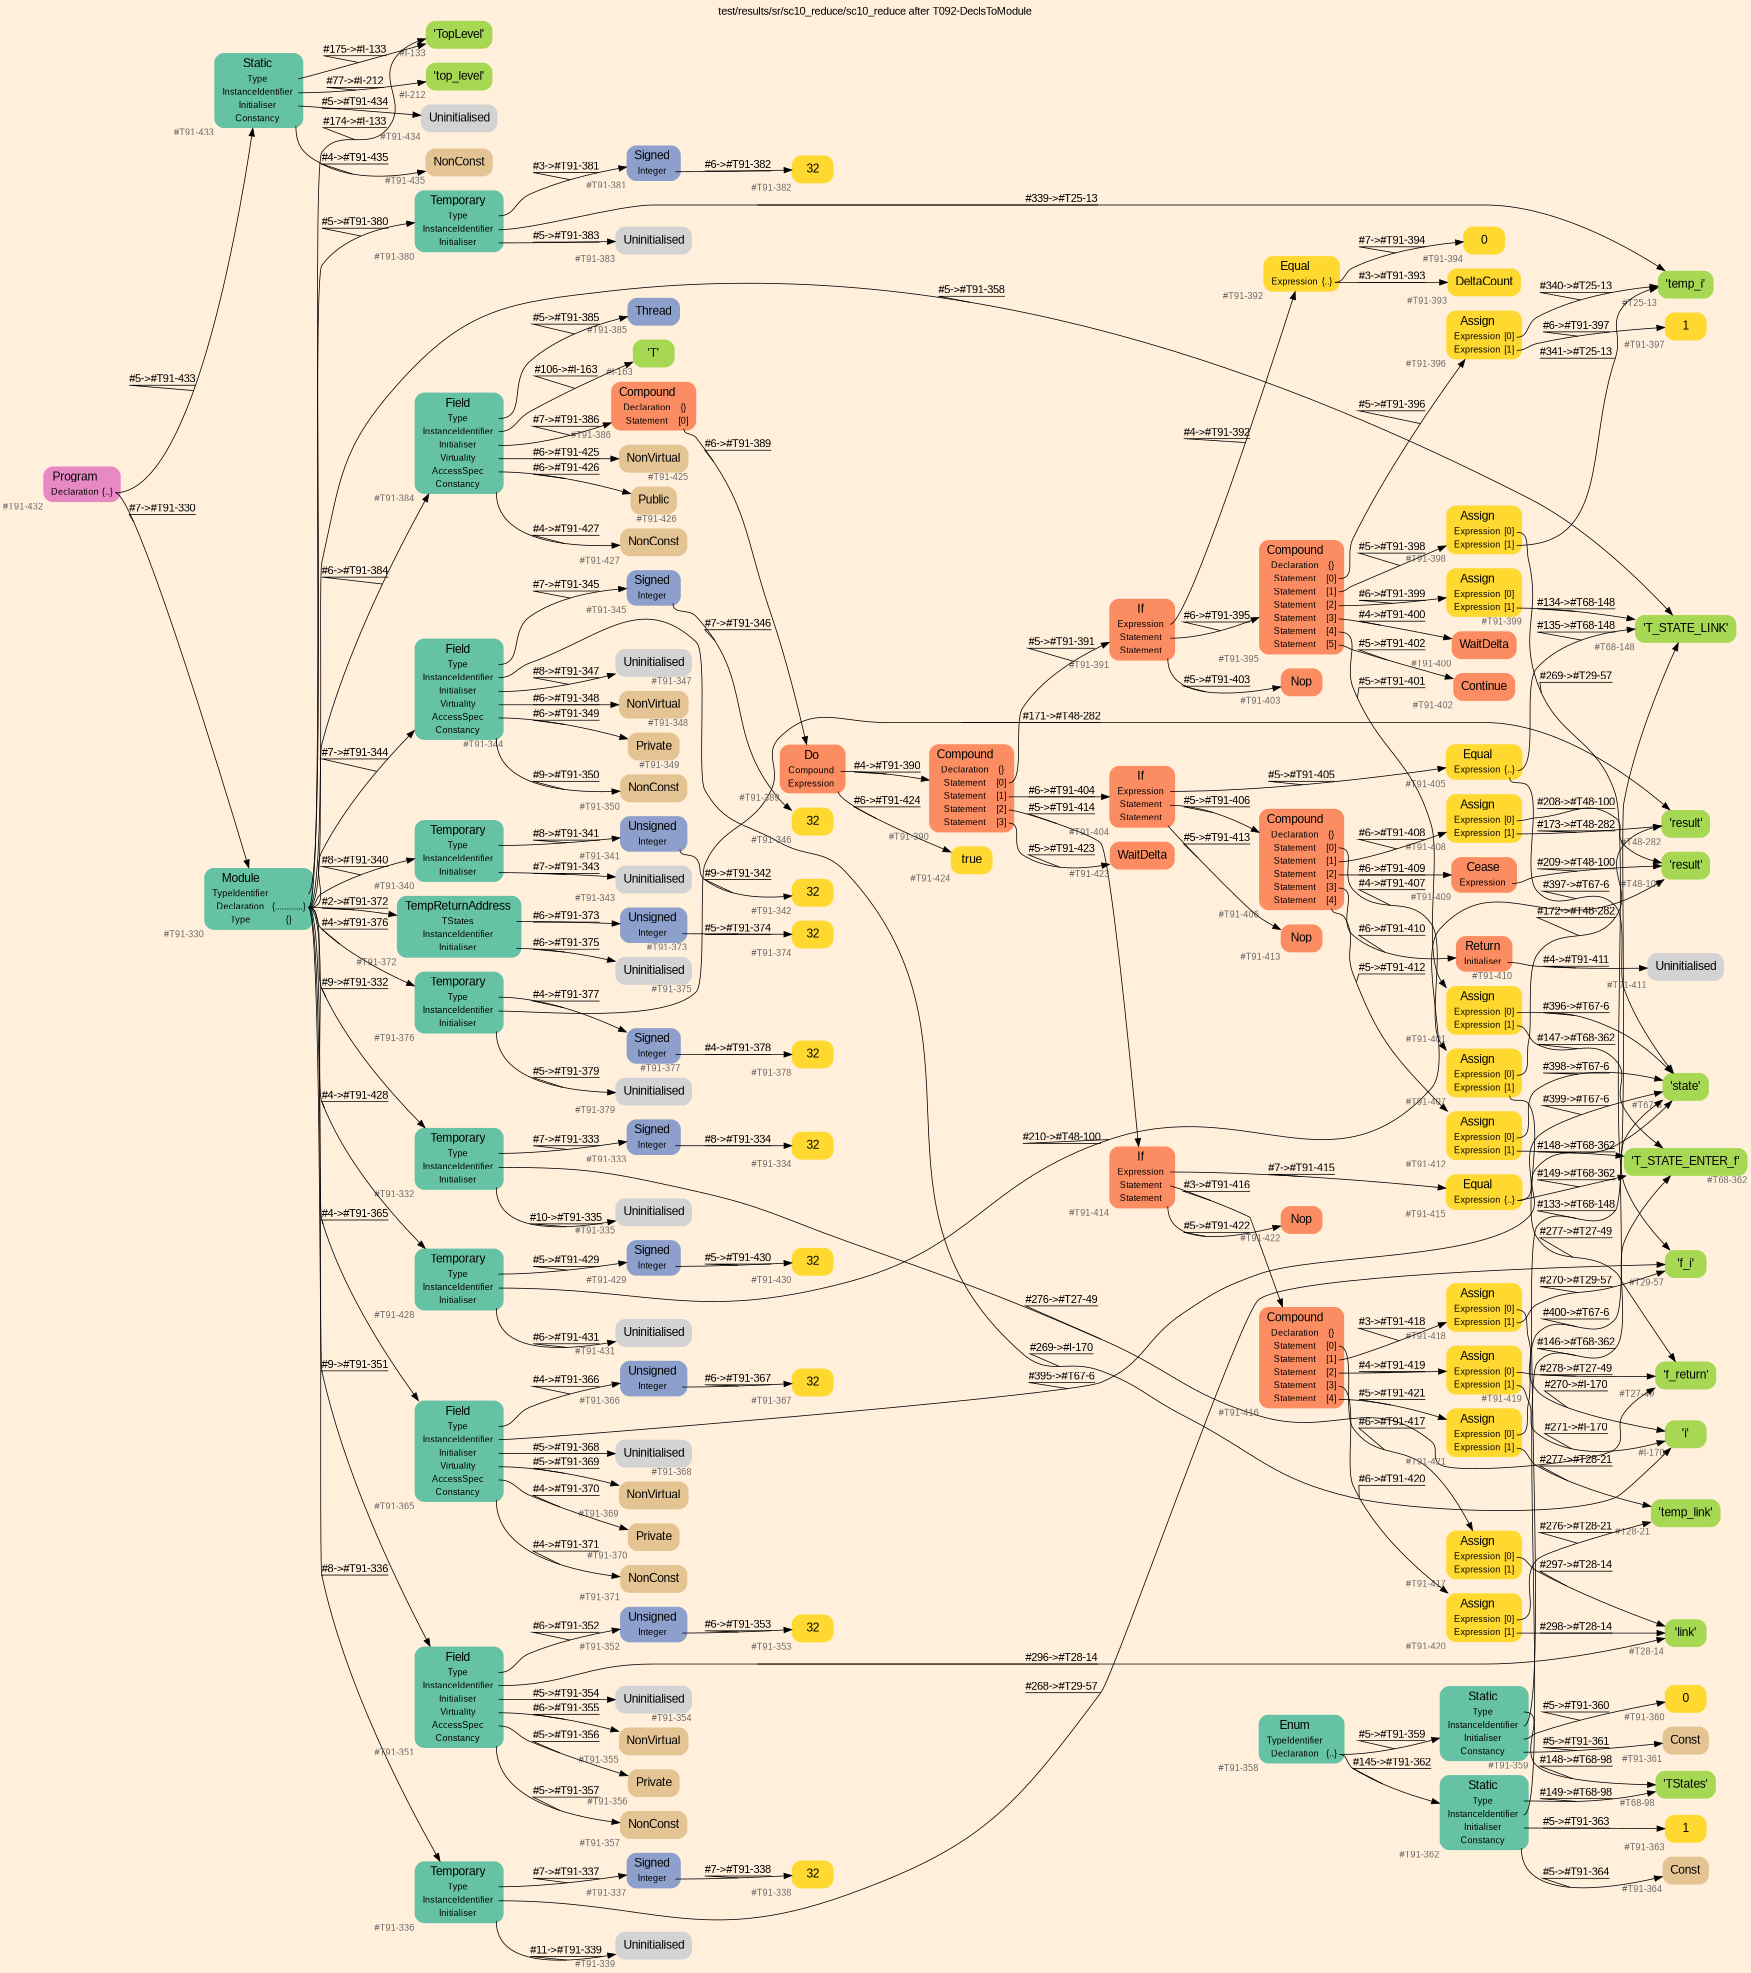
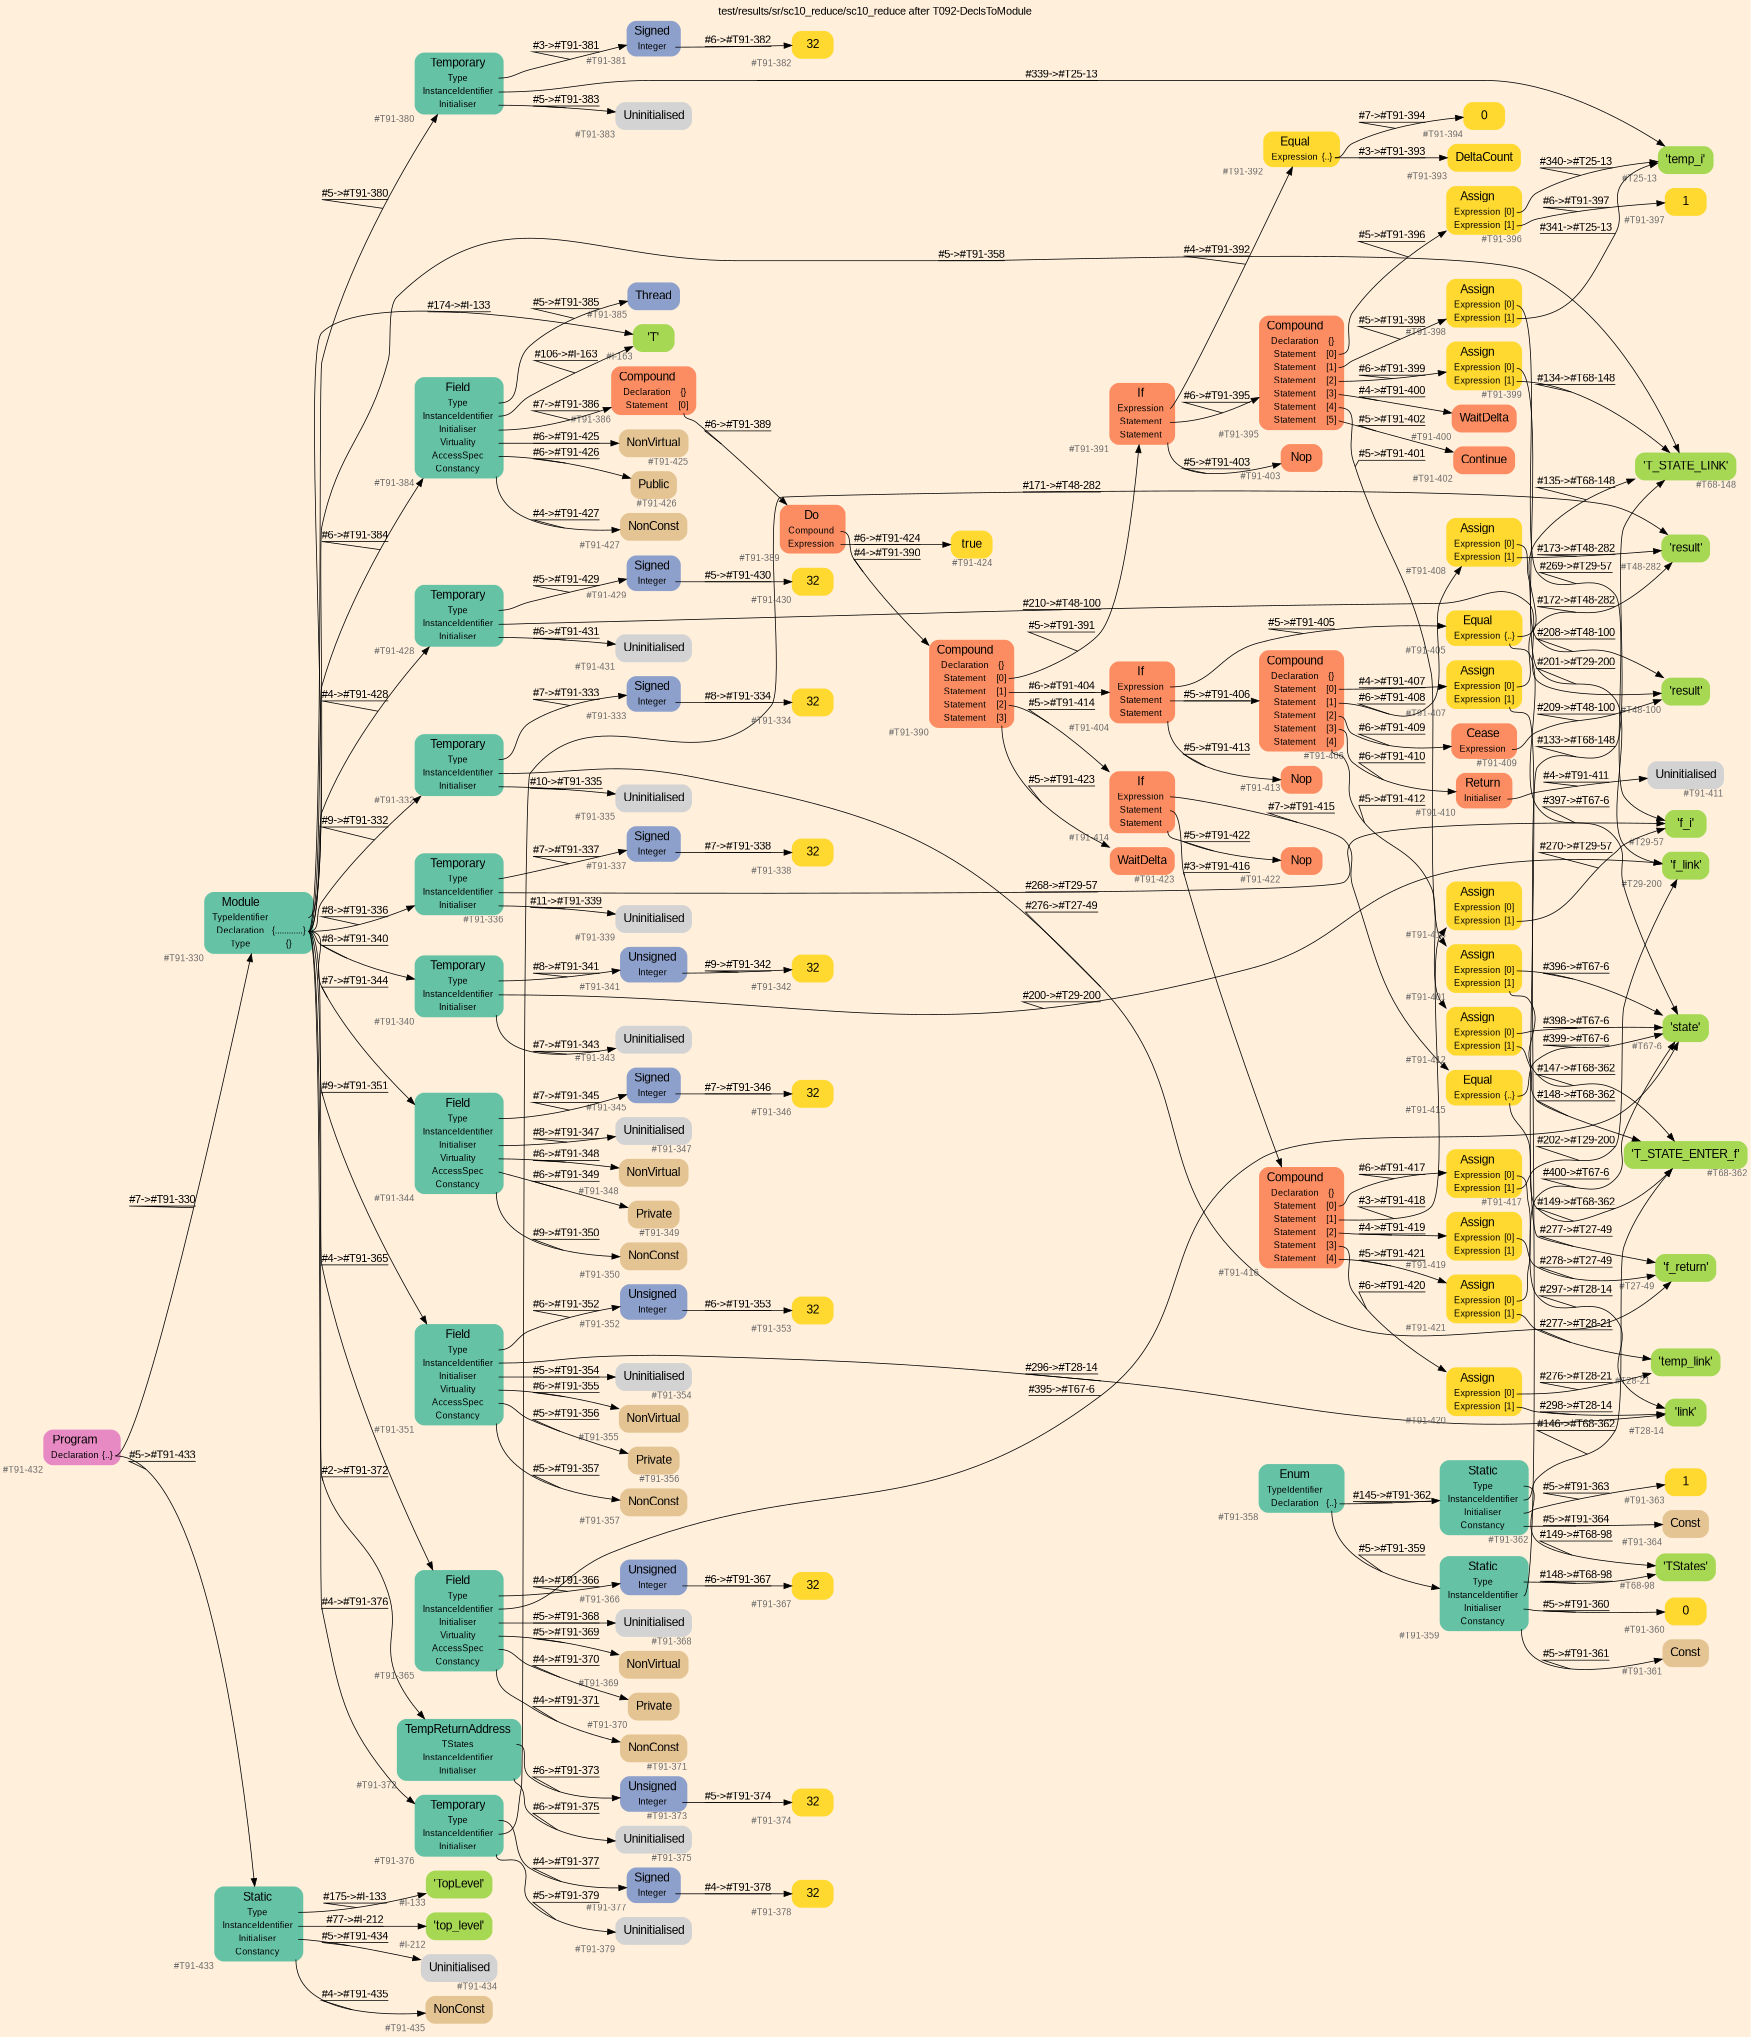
(318, 252) -> (315, 471)
none -> (1686, 866)
(1686, 1434) -> none
